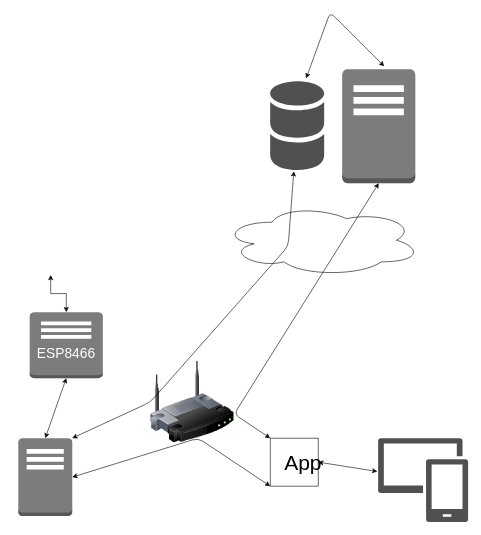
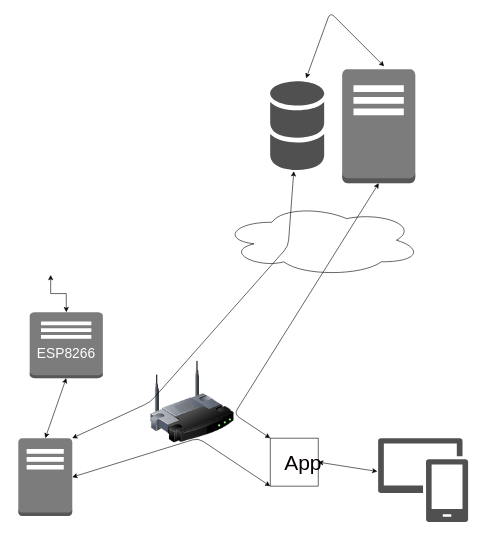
(66, 354) -> (66, 354)
